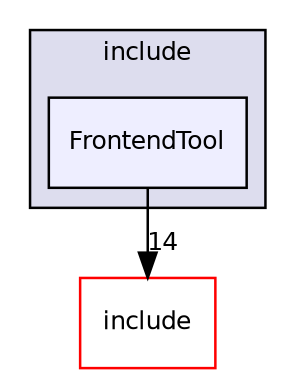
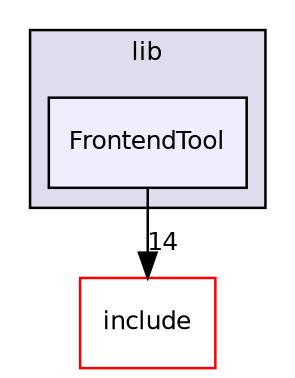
(148, 54) -> (148, 54)
